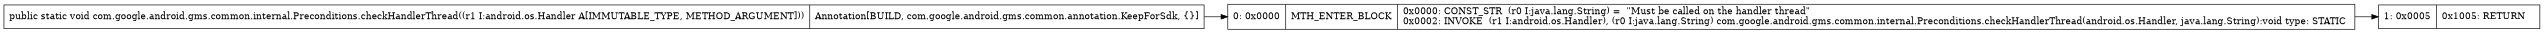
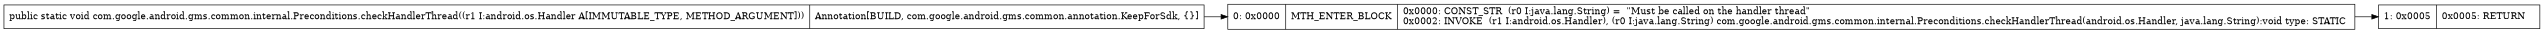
(2488, 16) -> (2488, 16)
